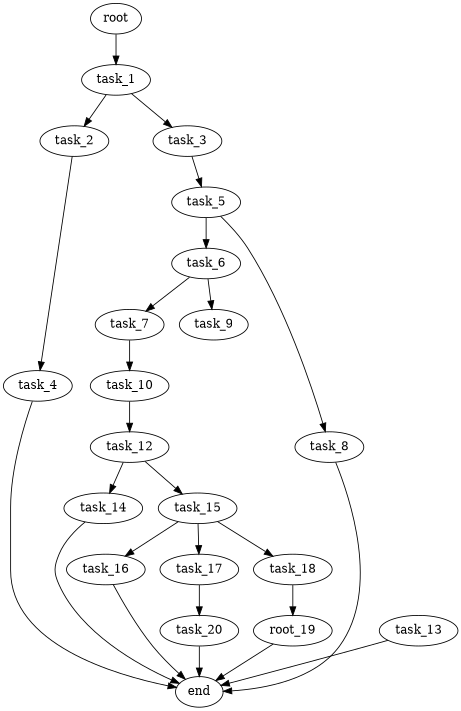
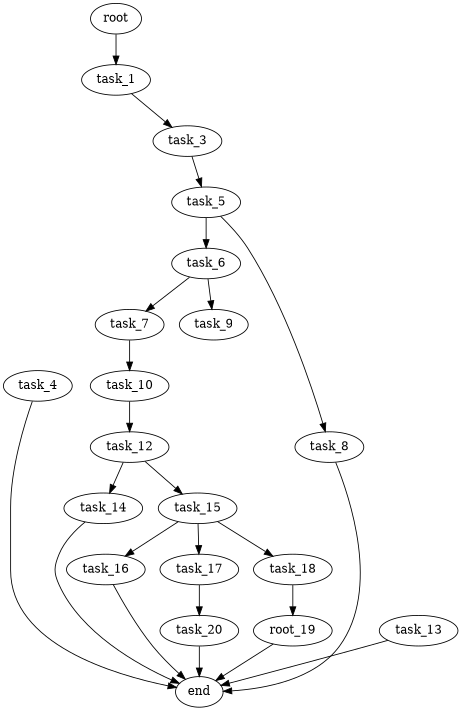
(74, 141) -> none
